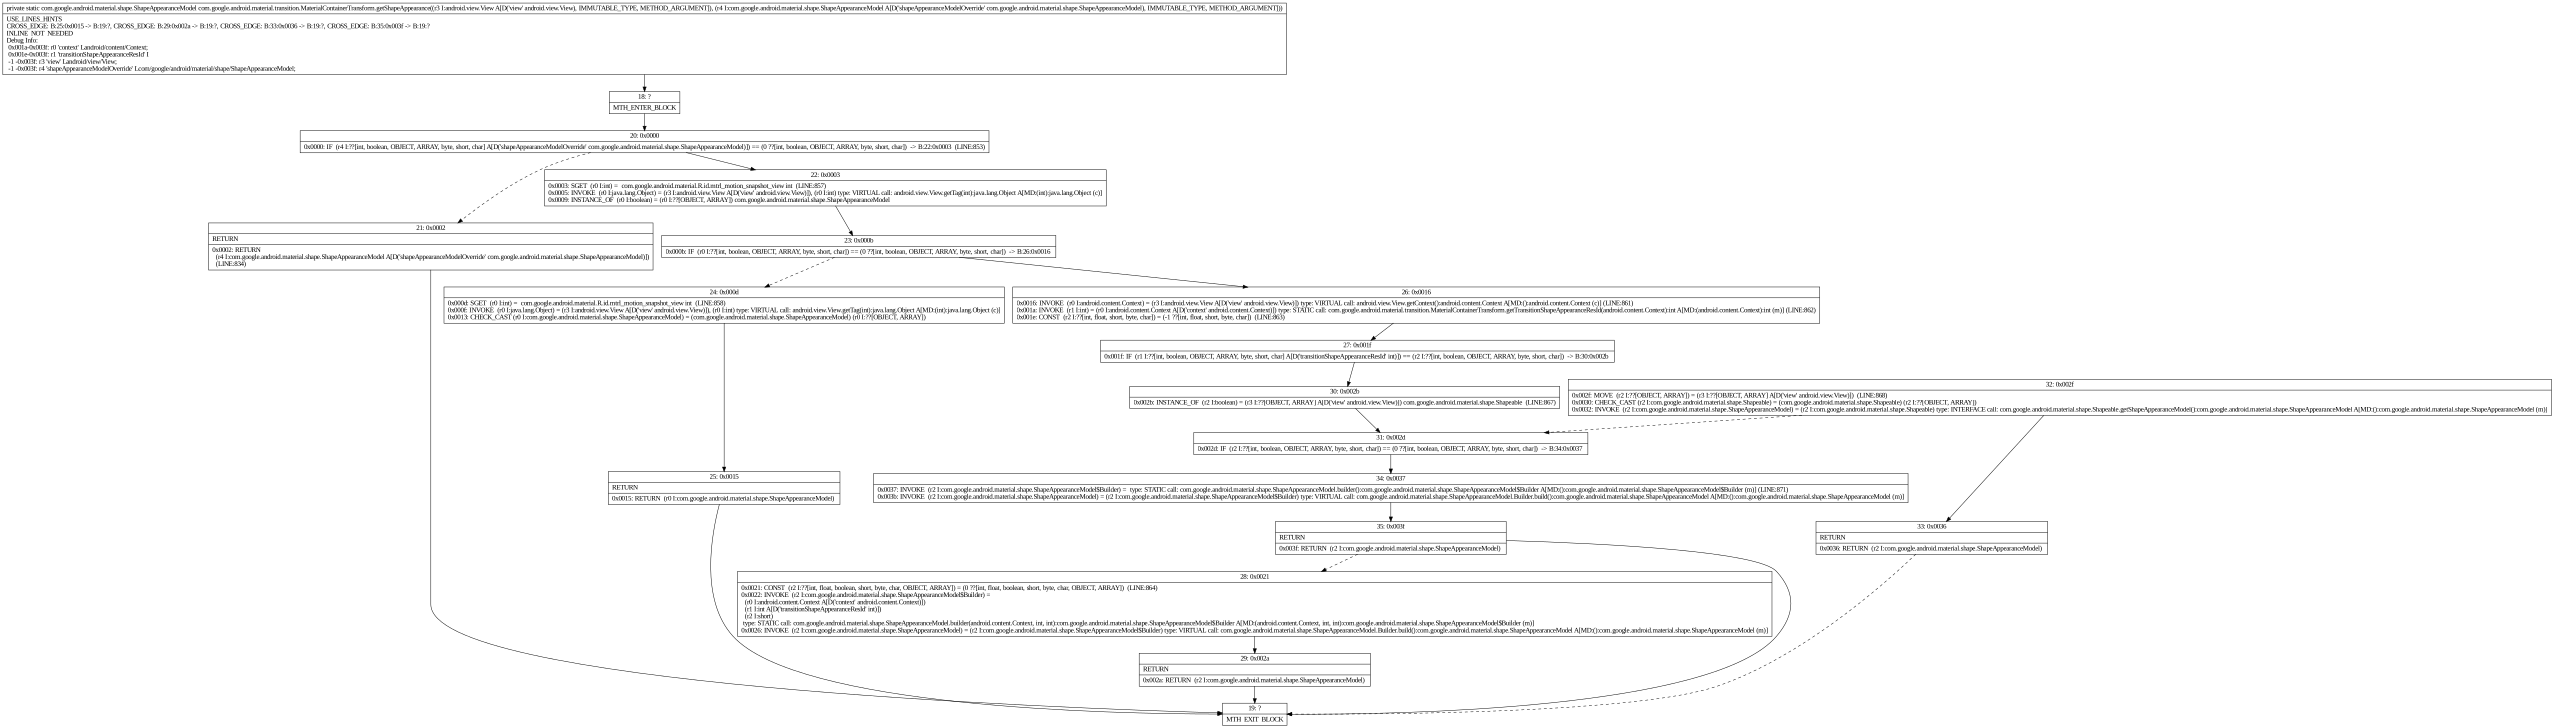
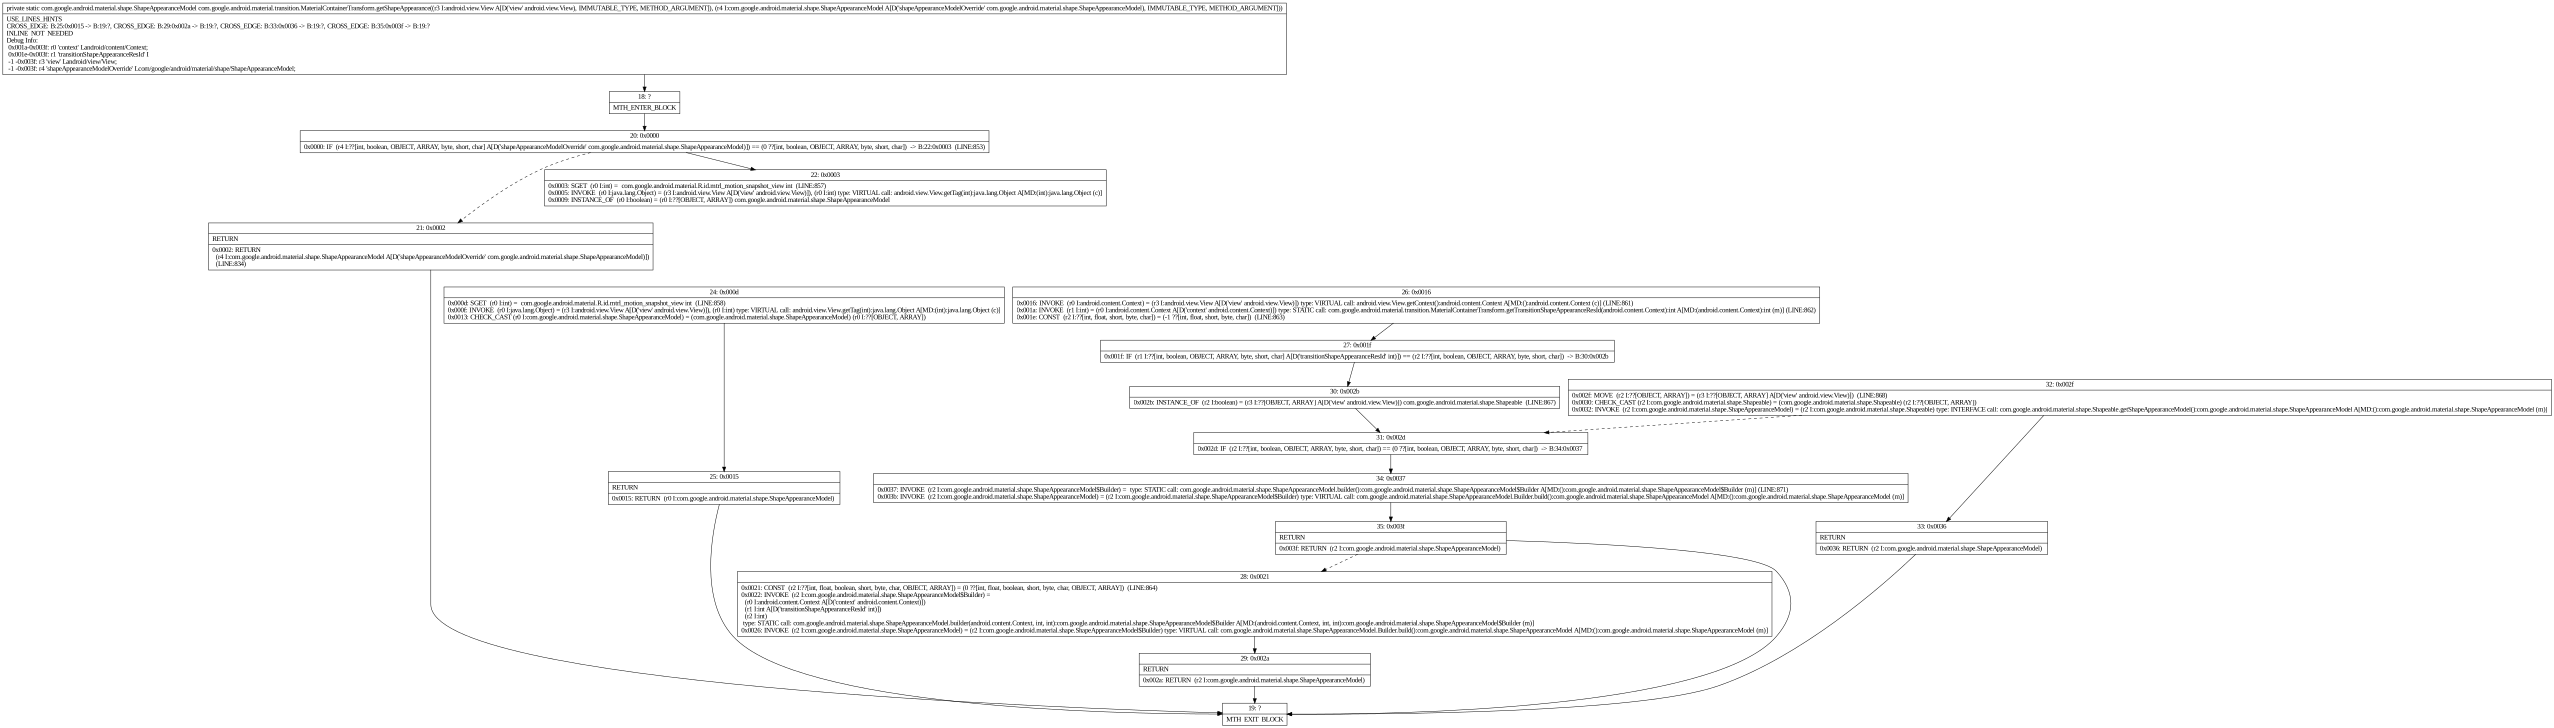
(859, 246) -> none
(757, 616) -> (754, 616)
(1625, 702) -> (1625, 702)
